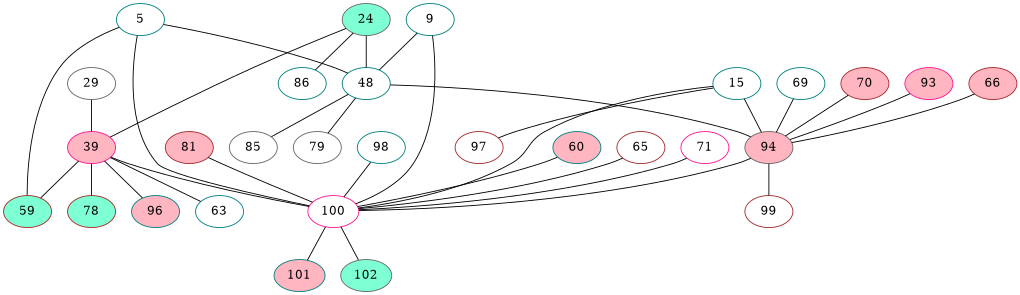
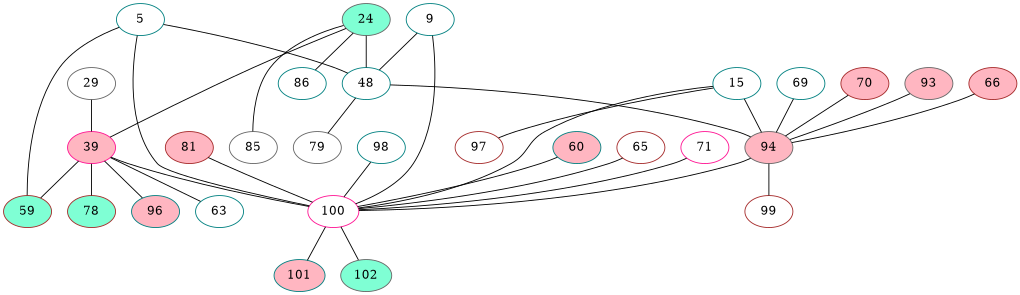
(929, 84) -> (929, 84)
(310, 115) -> (271, 66)
